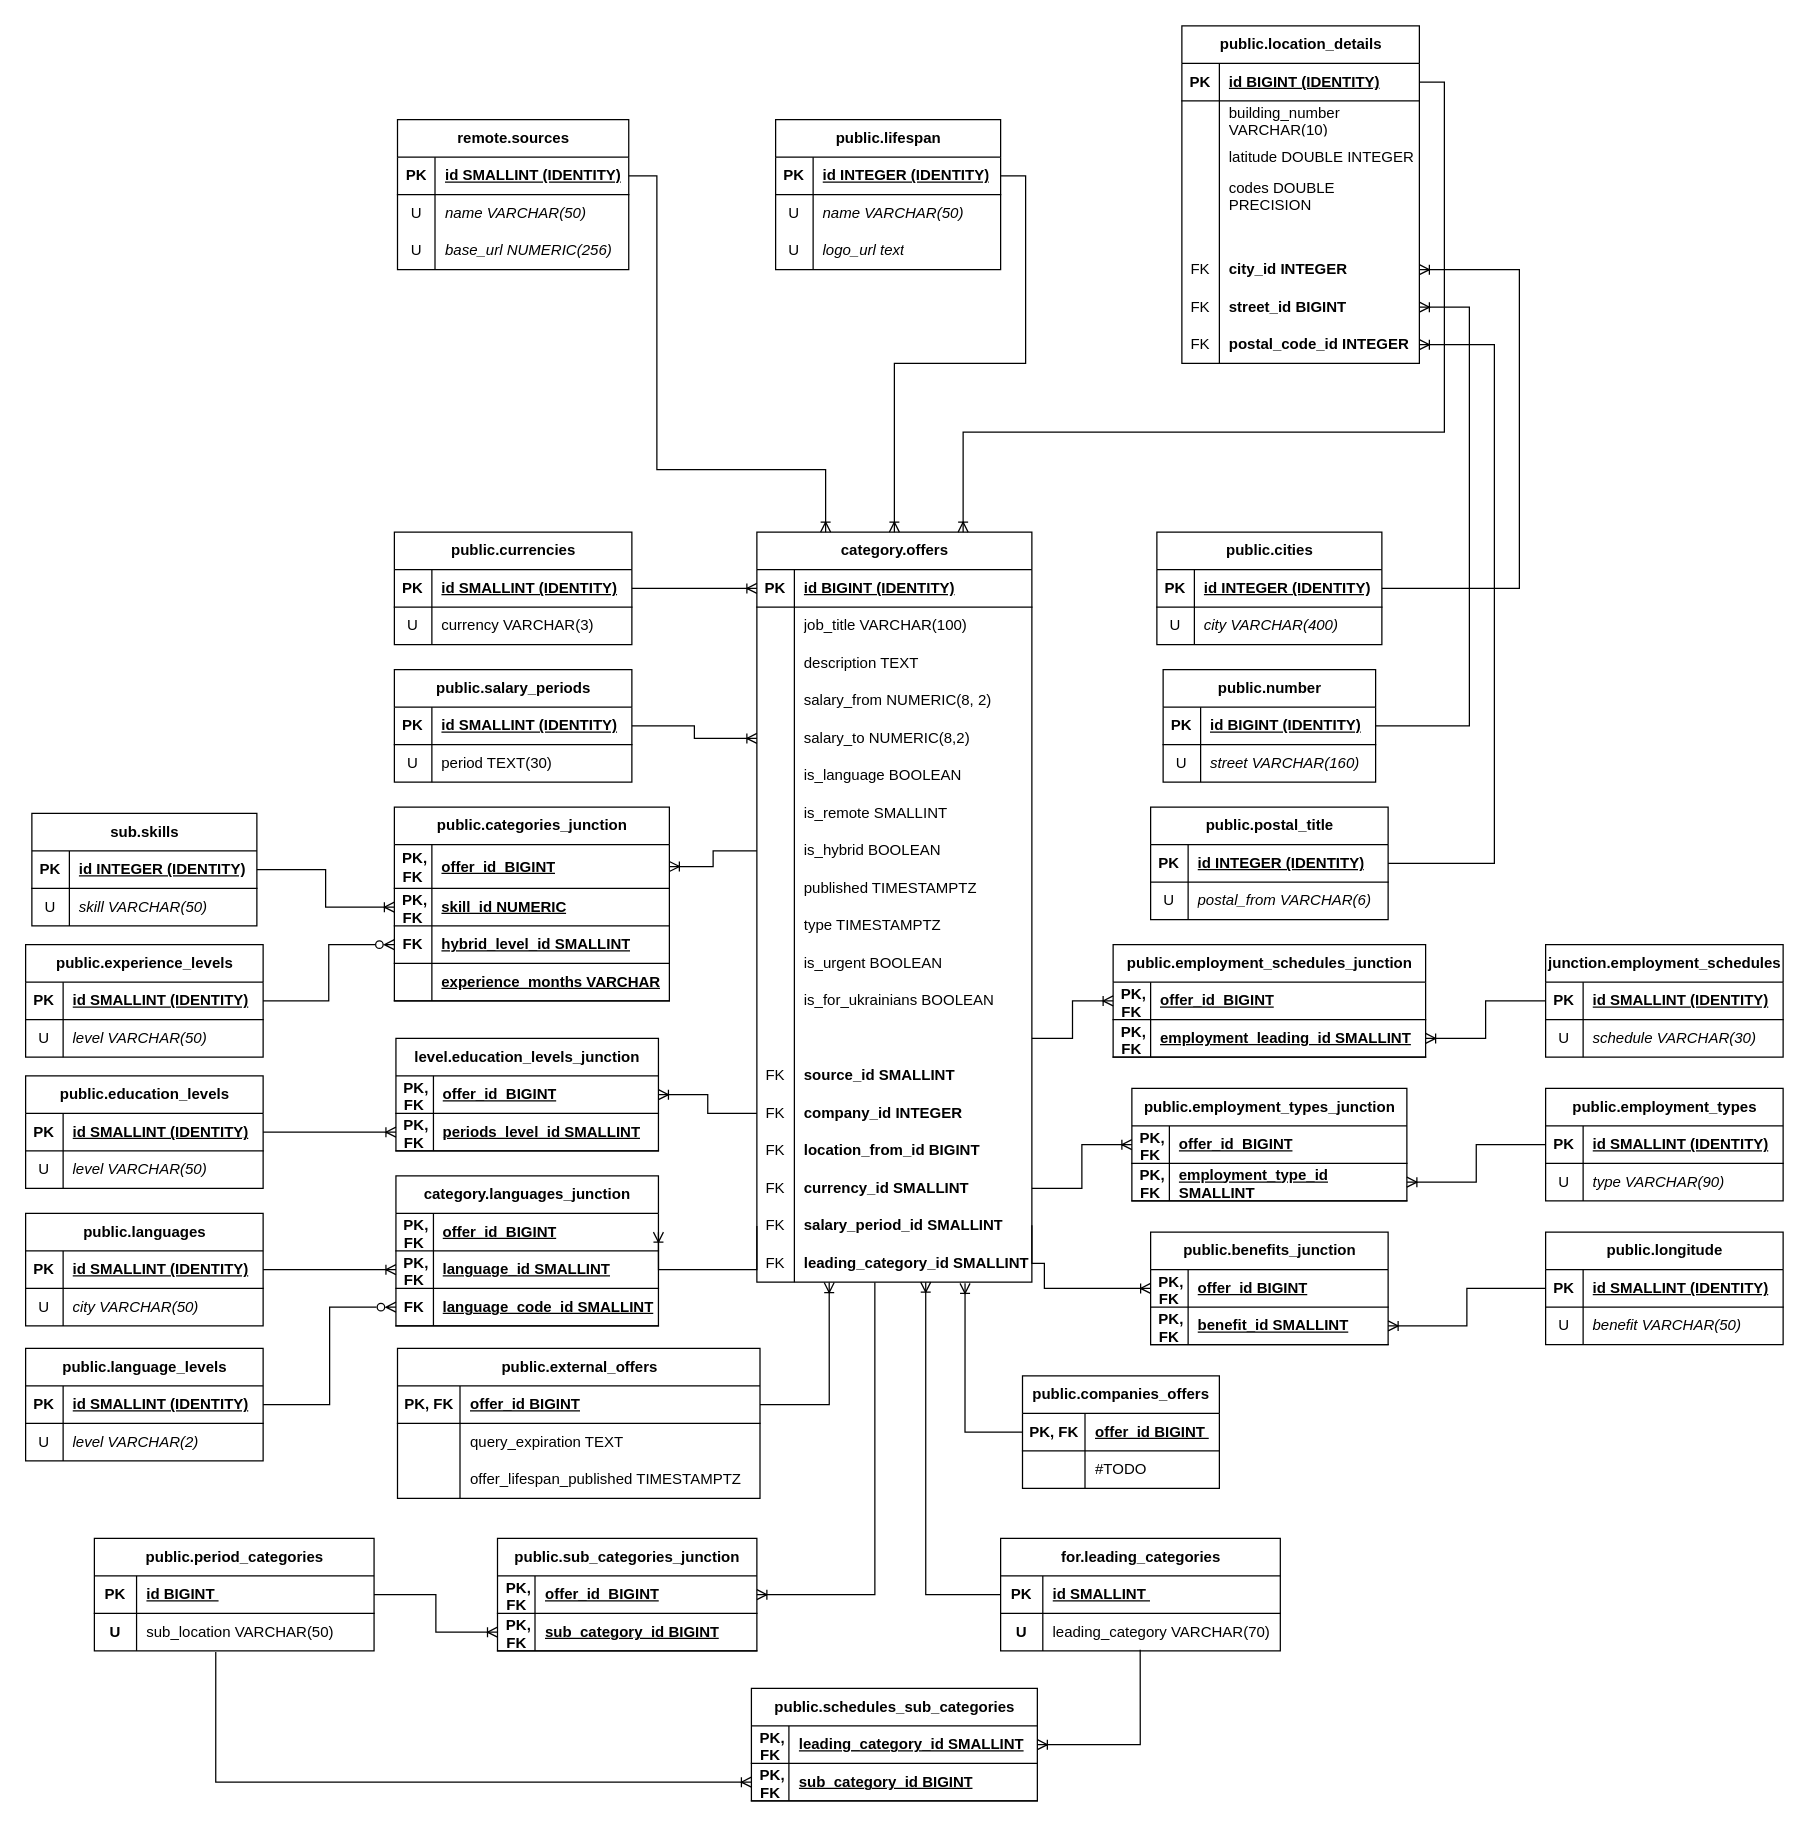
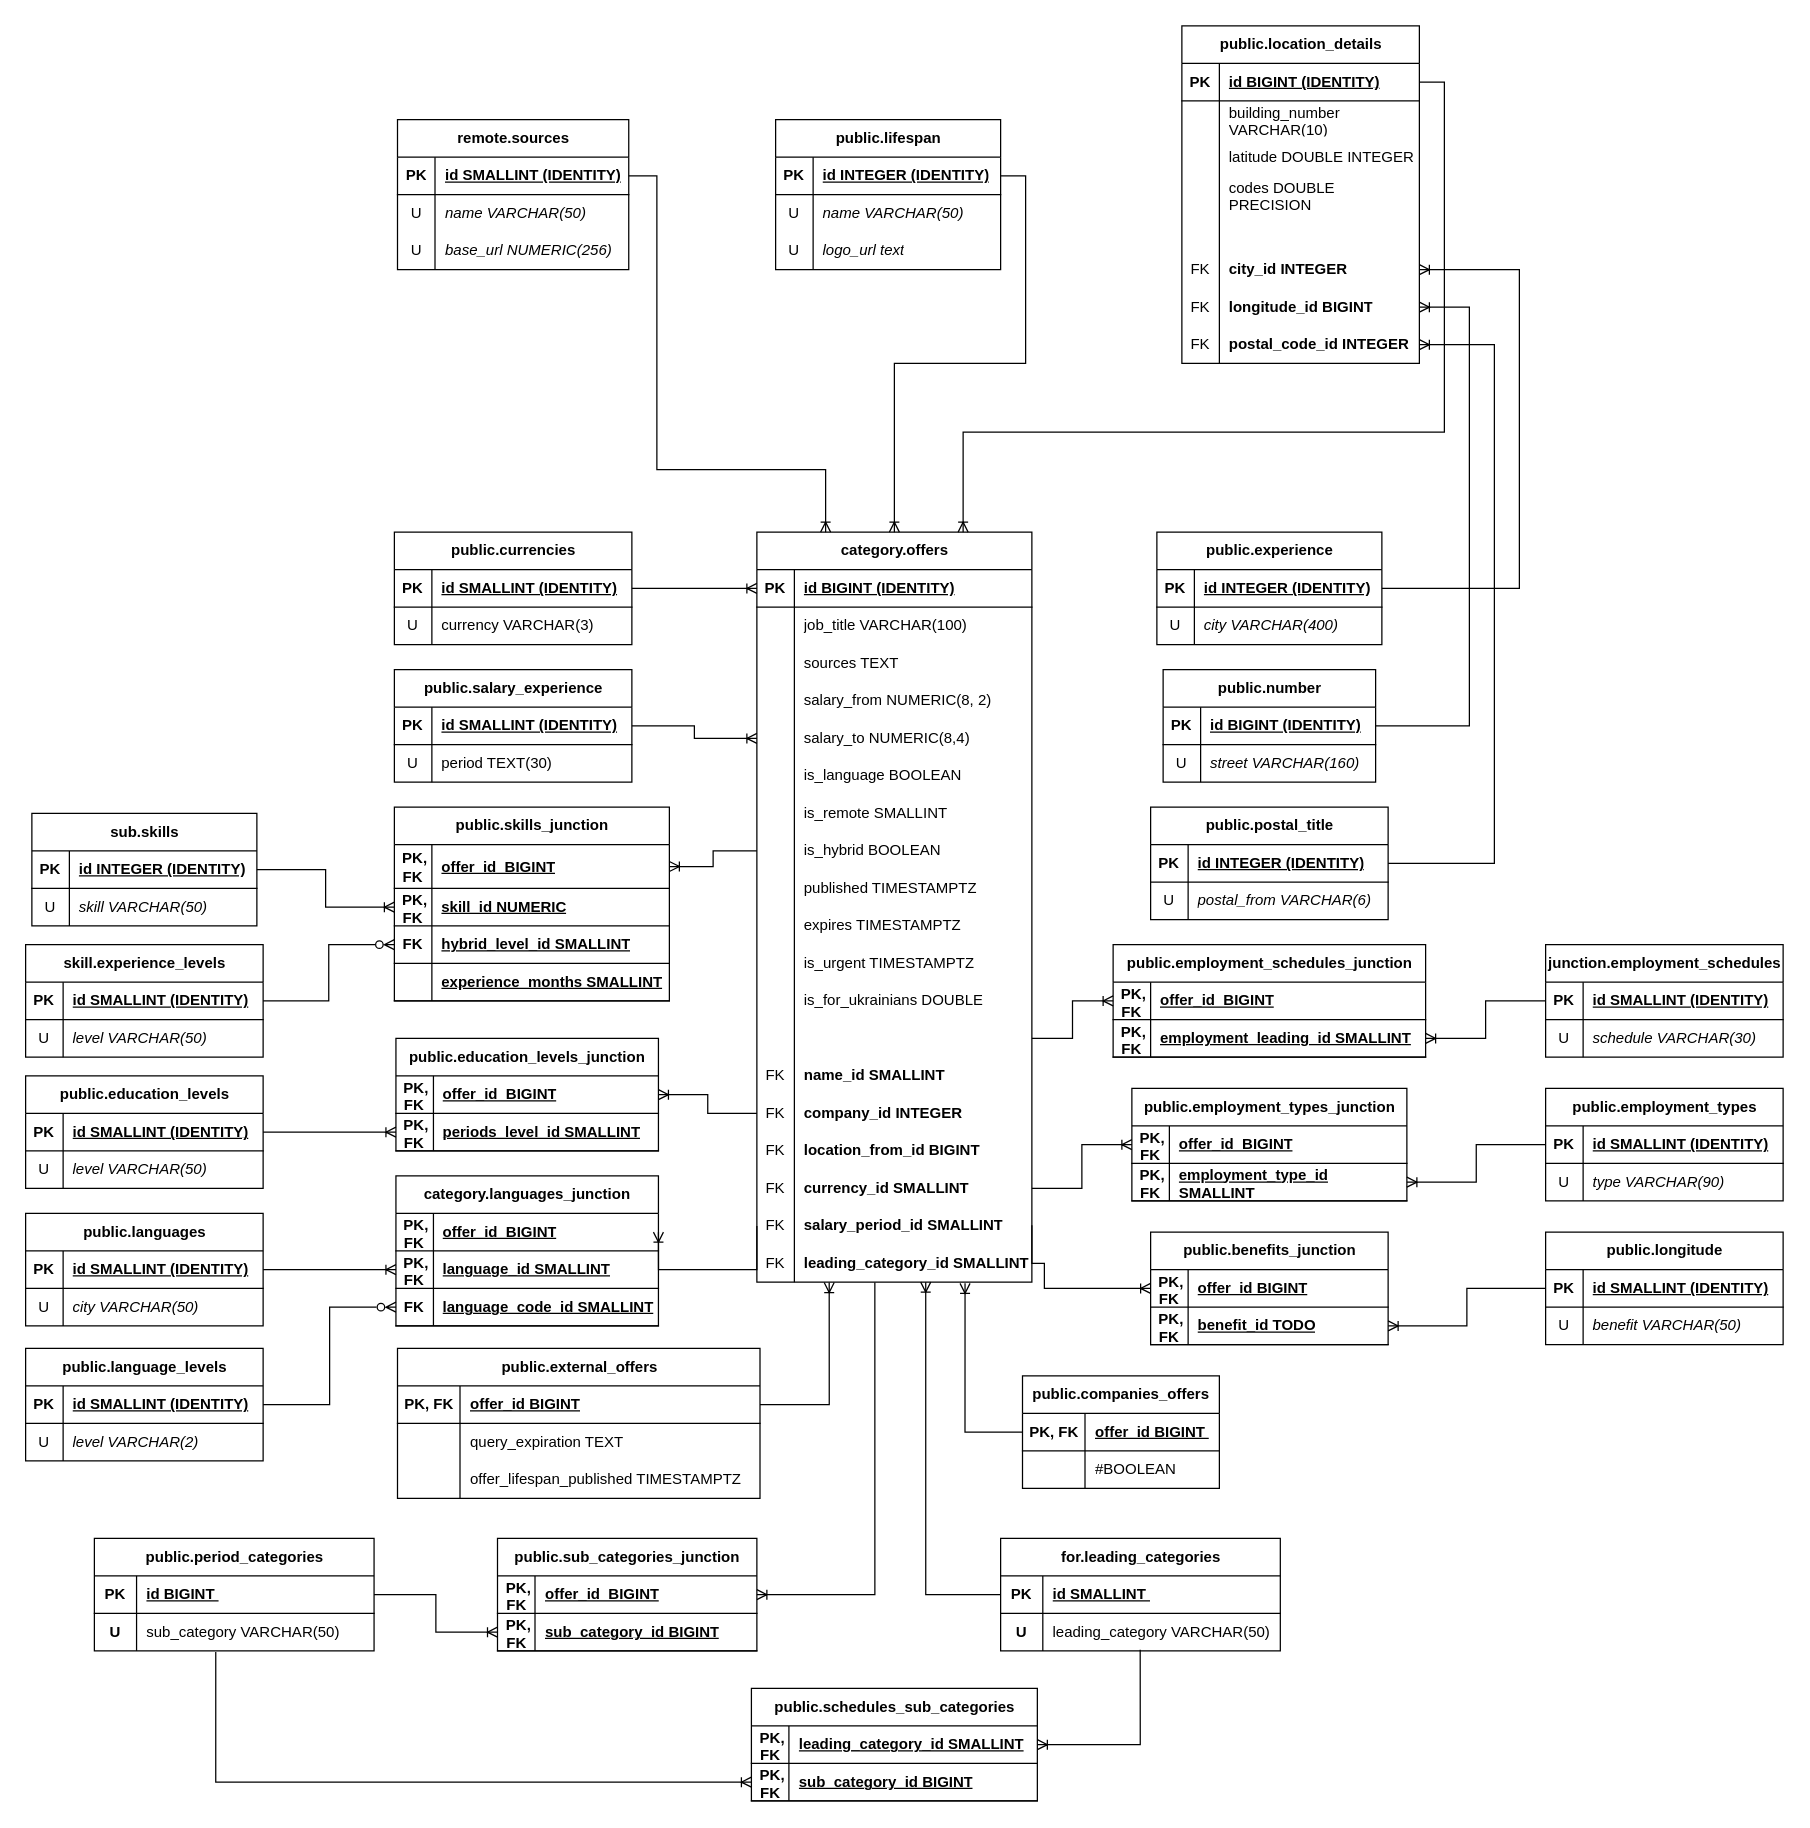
(1293, 307) -> (1301, 307)
(1270, 551) -> (1270, 551)
(866, 663) -> (853, 663)
(514, 688) -> (514, 688)
(891, 738) -> (891, 738)
(533, 826) -> (533, 826)
(870, 926) -> (880, 926)
(145, 963) -> (145, 963)
(872, 963) -> (889, 963)
(543, 982) -> (547, 982)
(902, 1001) -> (897, 1001)
(528, 1057) -> (528, 1057)
(876, 1076) -> (868, 1076)
(1272, 1326) -> (1255, 1326)
(1117, 1469) -> (1129, 1469)
(242, 1632) -> (246, 1632)
(1165, 1632) -> (1165, 1632)
